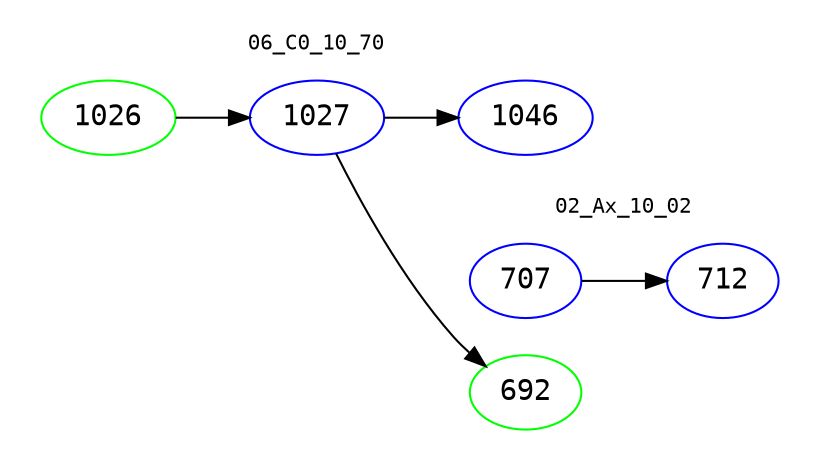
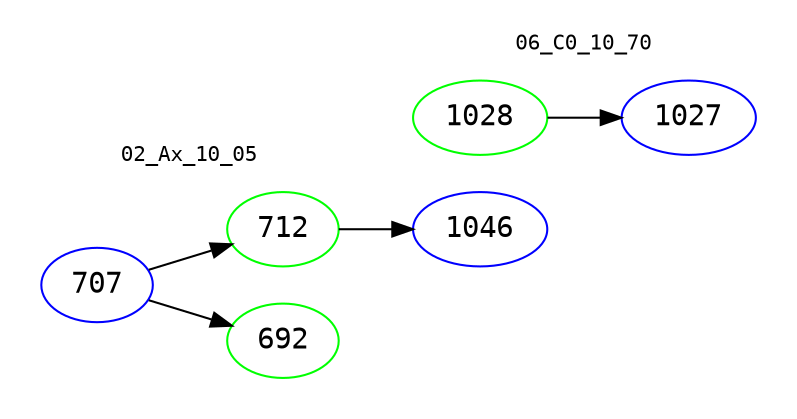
(108, 118) -> (480, 118)
(411, 118) -> (368, 229)
(624, 208) -> (190, 156)
(395, 258) -> (180, 310)
(723, 281) -> (283, 229)
